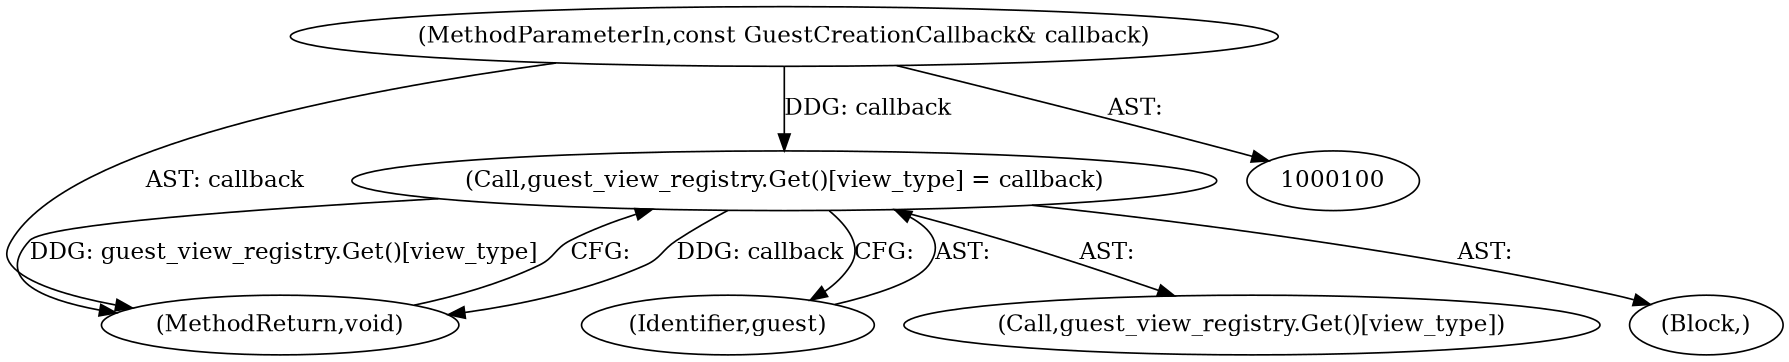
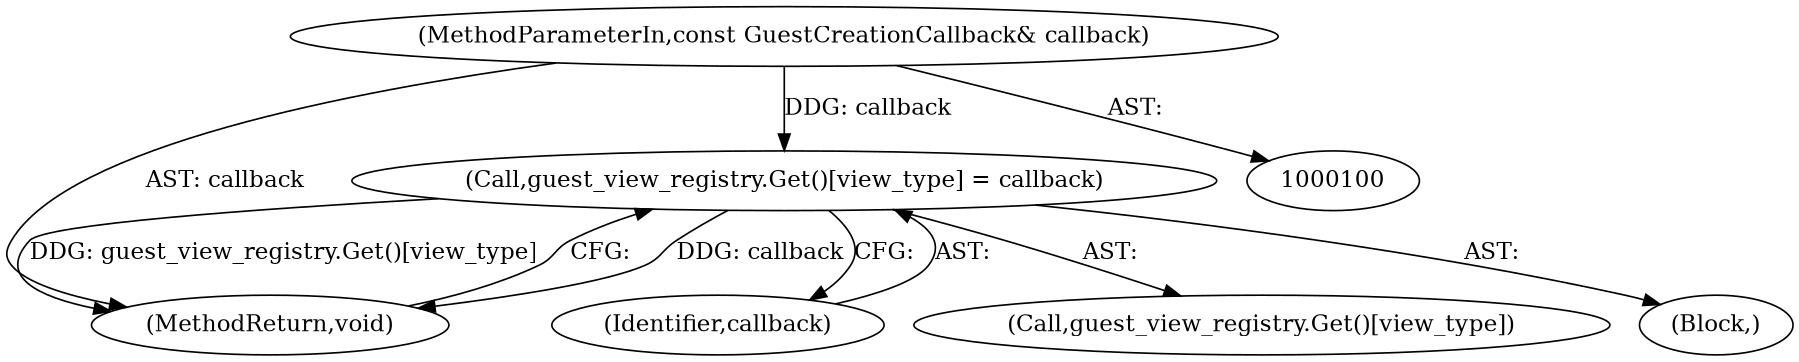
(728, 325) -> (718, 325)
